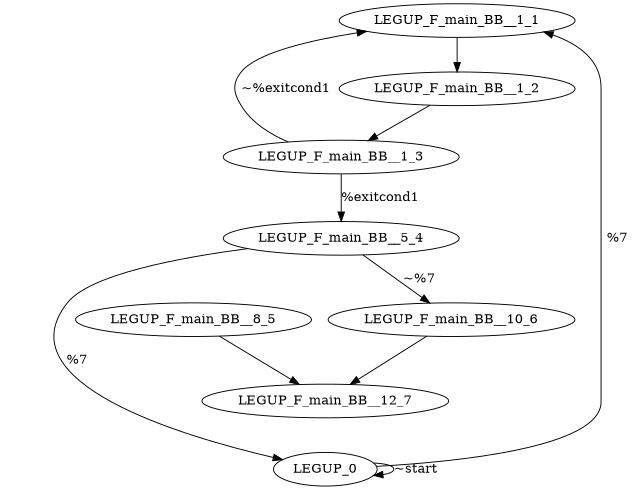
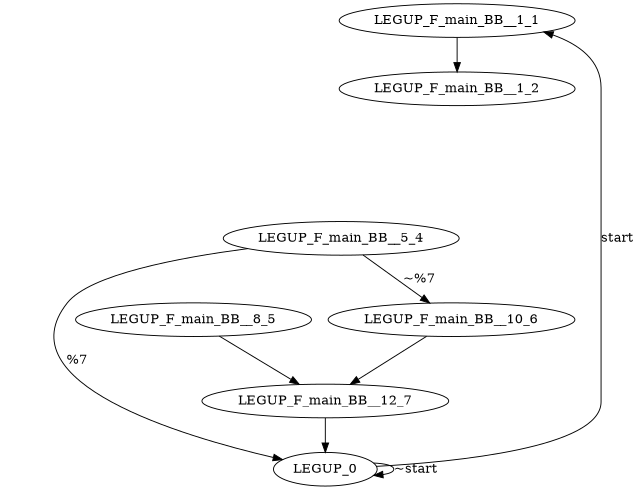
(341, 157) -> none
(617, 238) -> (617, 238)
none -> (325, 430)
